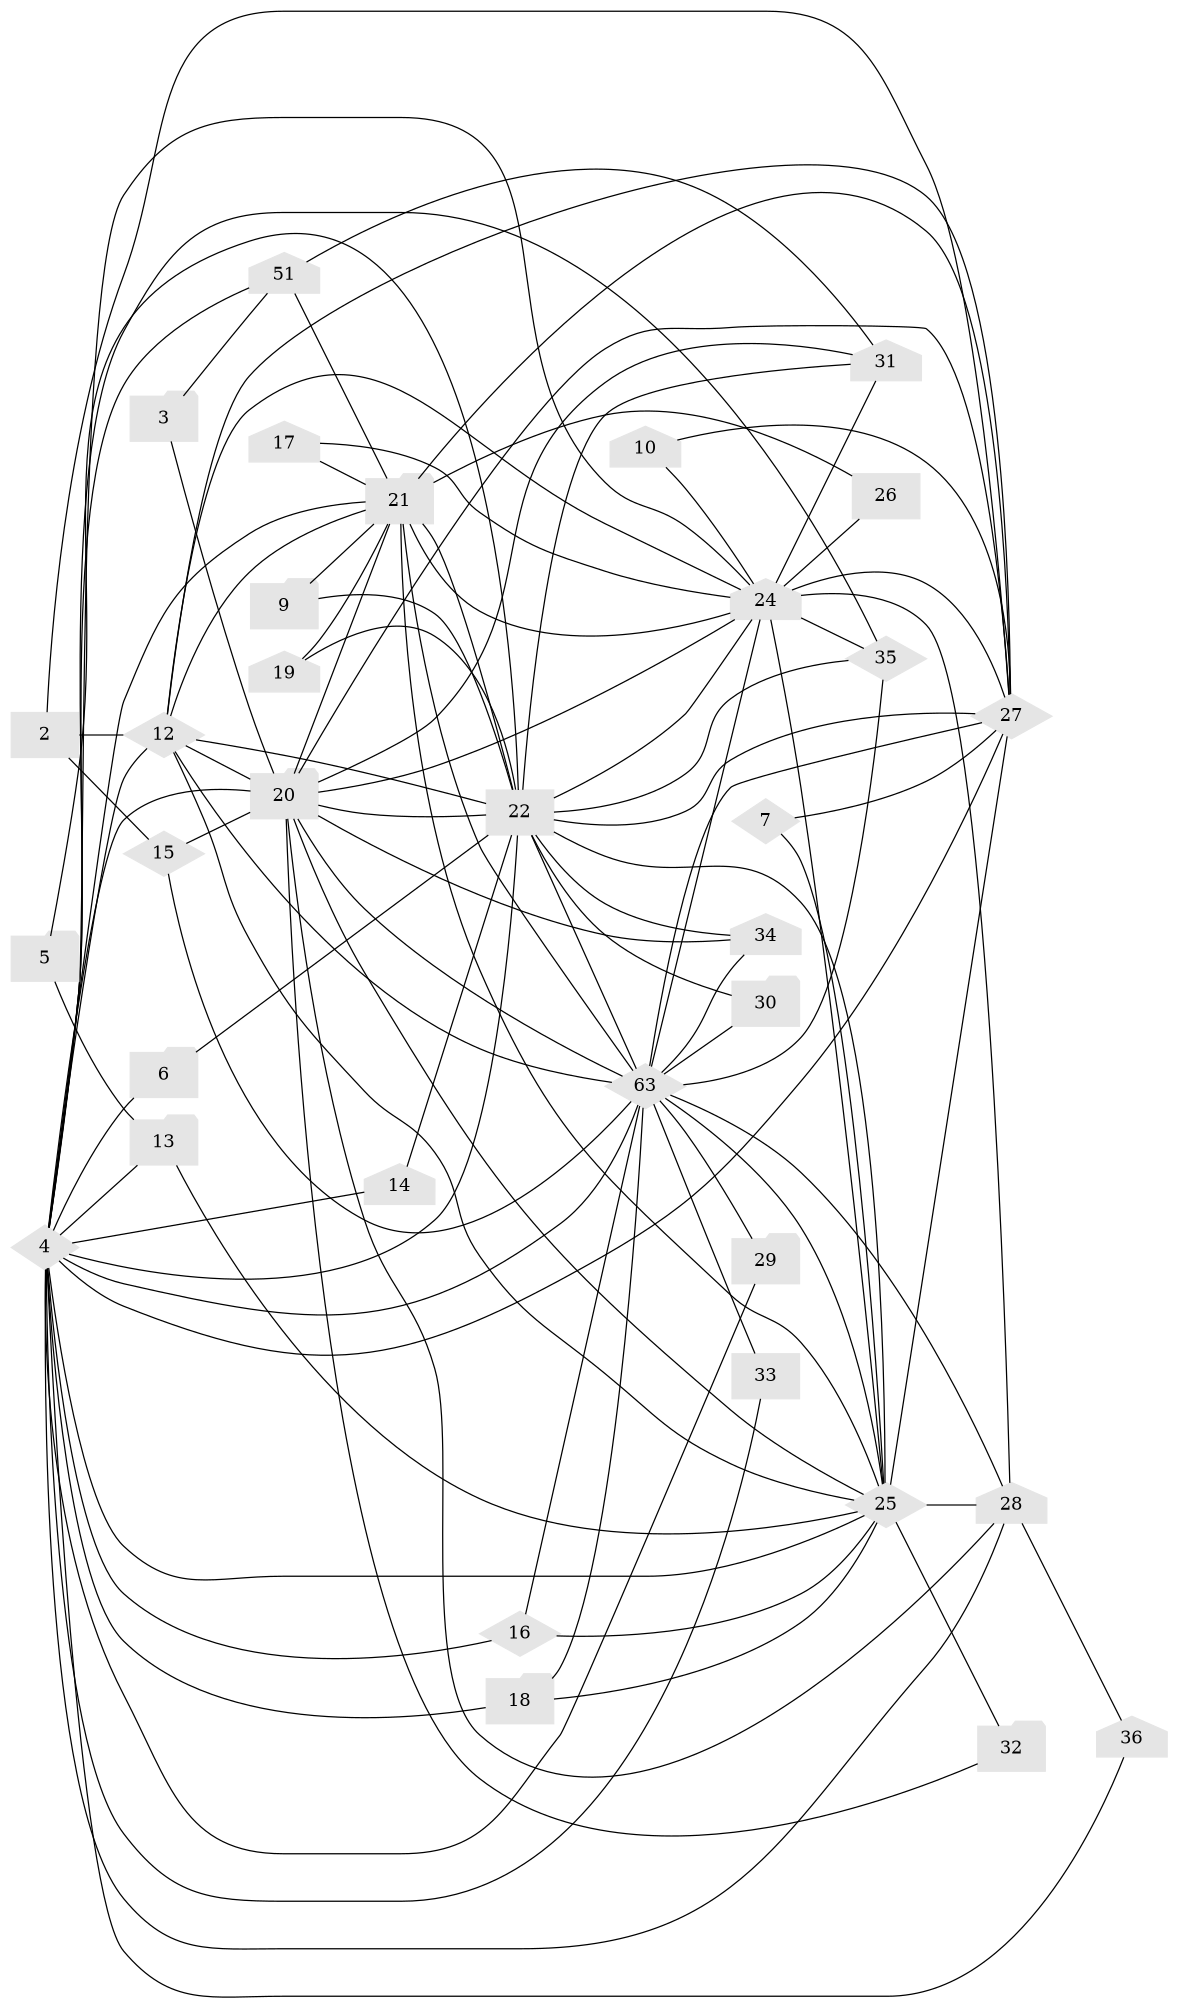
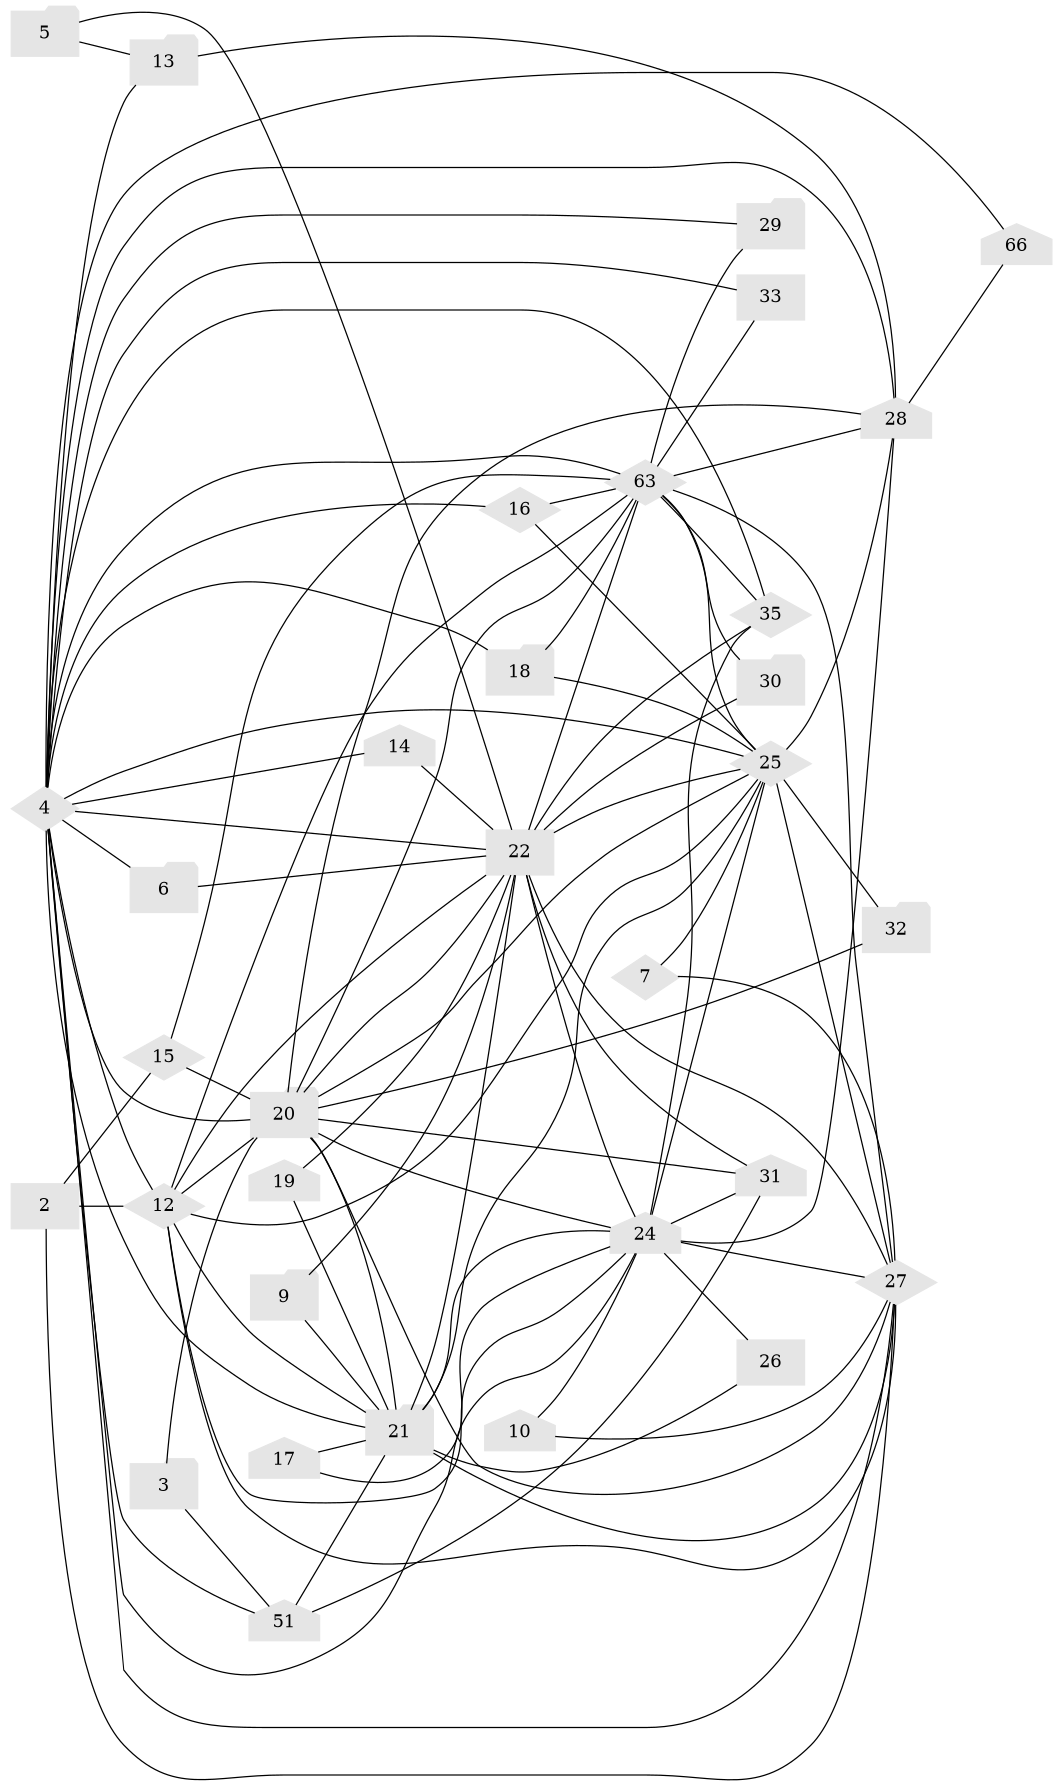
(474, 832) -> none
(695, 888) -> none
(766, 936) -> none
(429, 1470) -> (626, 61)
(1132, 1739) -> (1017, 246)
